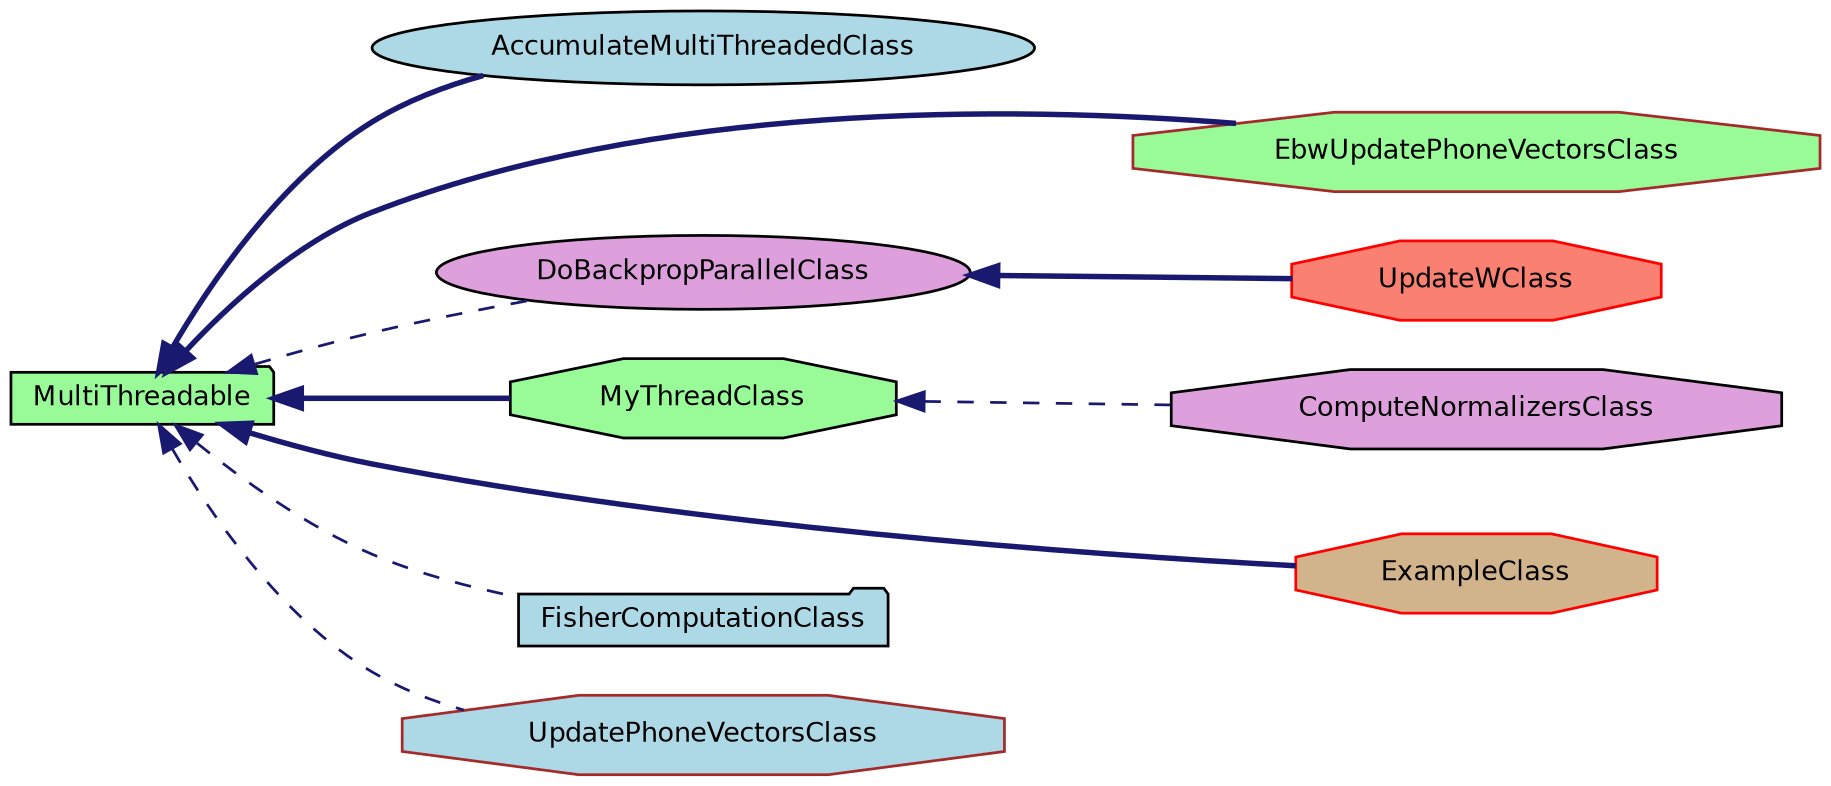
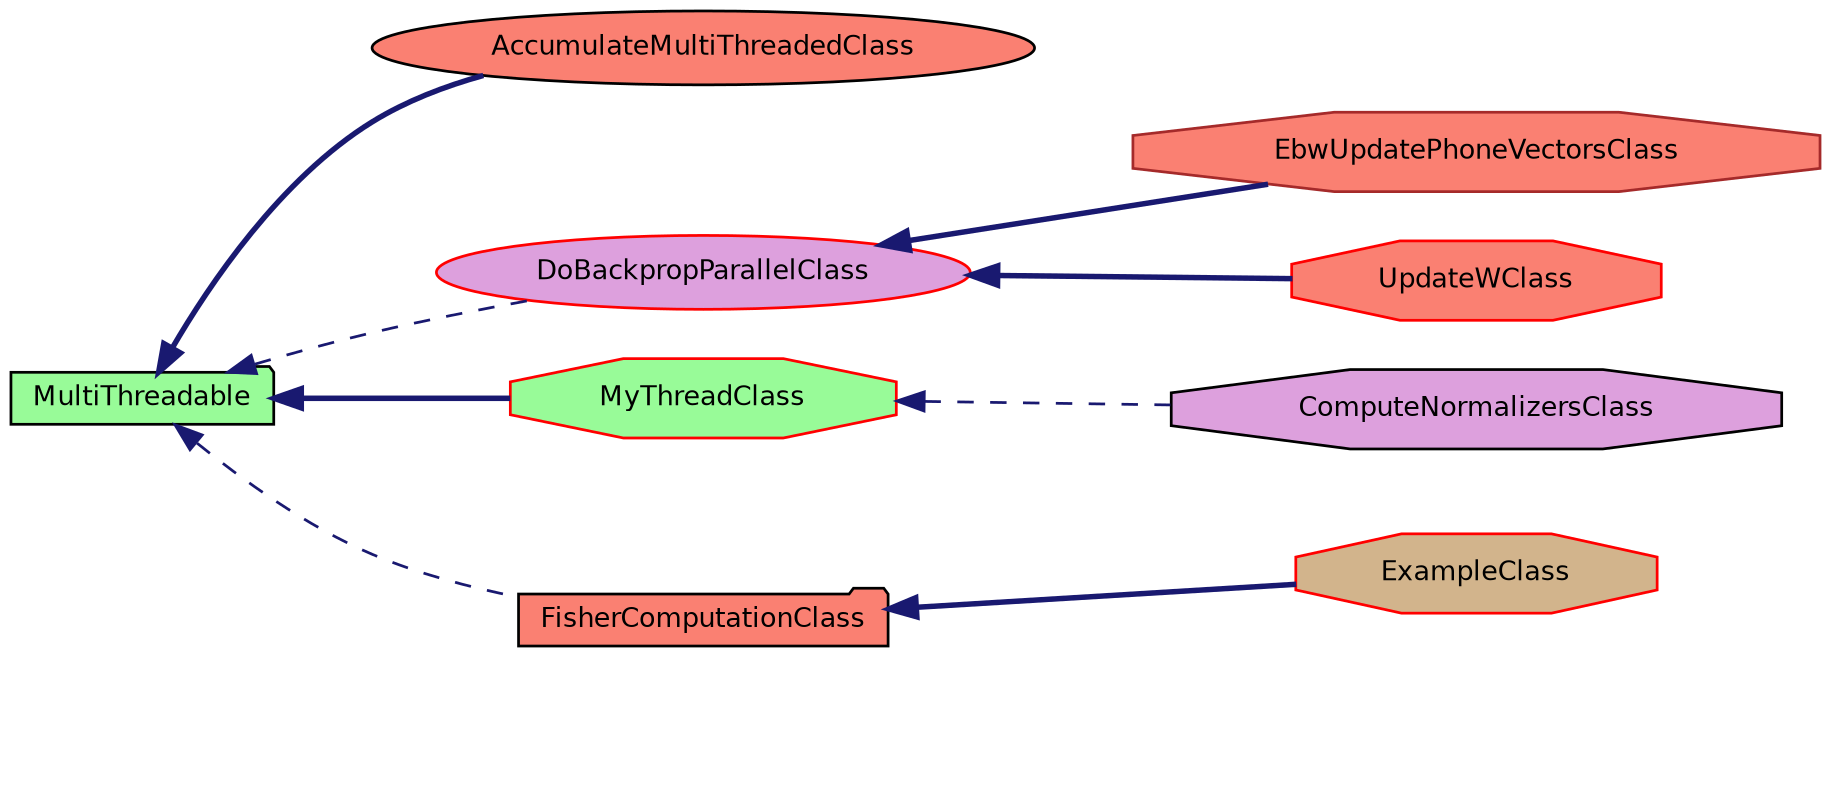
(703, 48) -> (703, 48)
(683, 135) -> (1088, 212)
(1476, 152) -> (1476, 152)
(703, 272) -> (703, 272)
(703, 398) -> (703, 398)
(769, 523) -> (1107, 596)
(703, 620) -> (703, 620)
(703, 735) -> none
